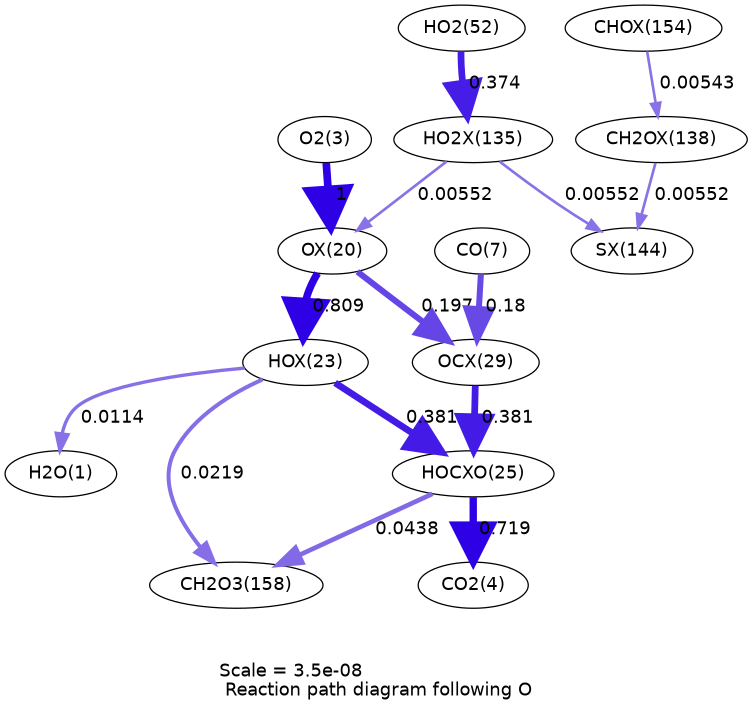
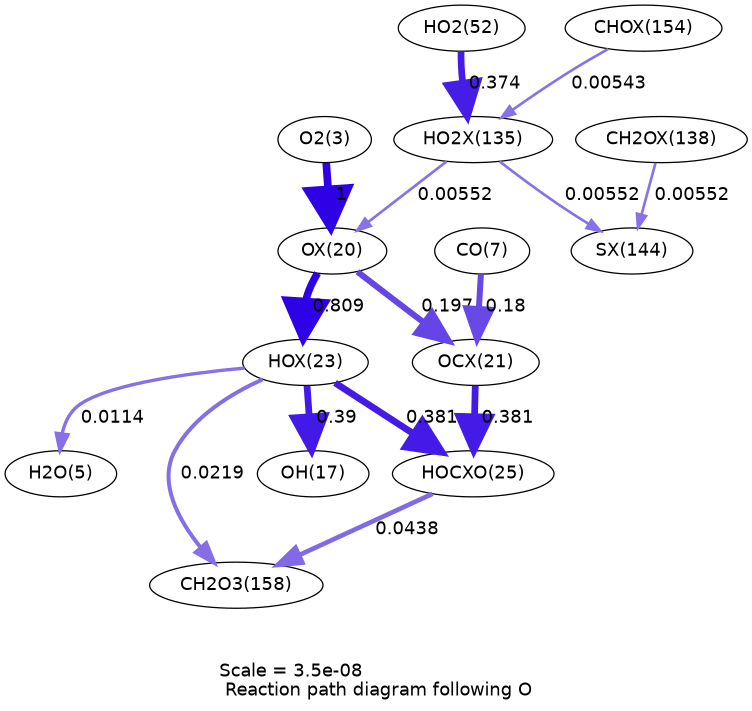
(651, 77) -> (560, 78)
(476, 362) -> (476, 362)
(61, 474) -> (61, 474)
none -> (313, 474)
(473, 585) -> none
